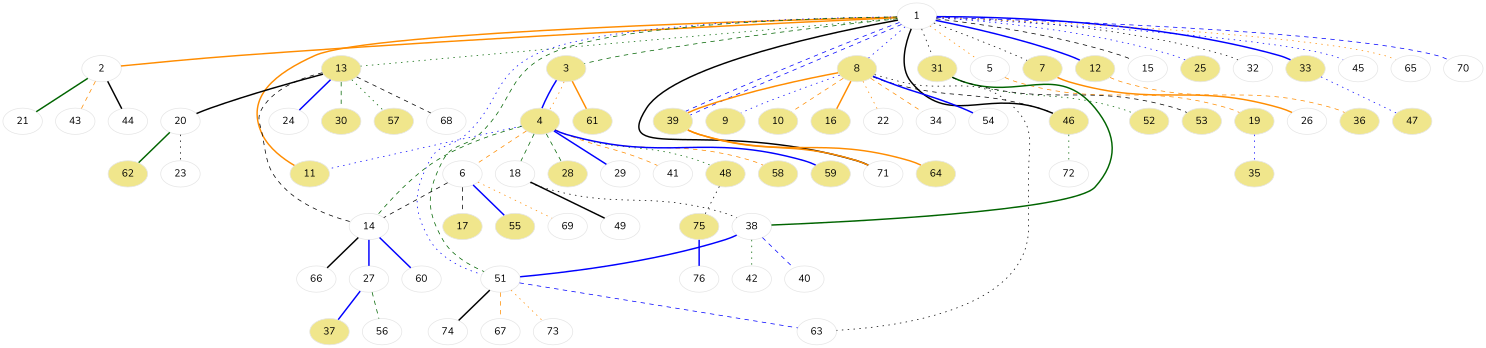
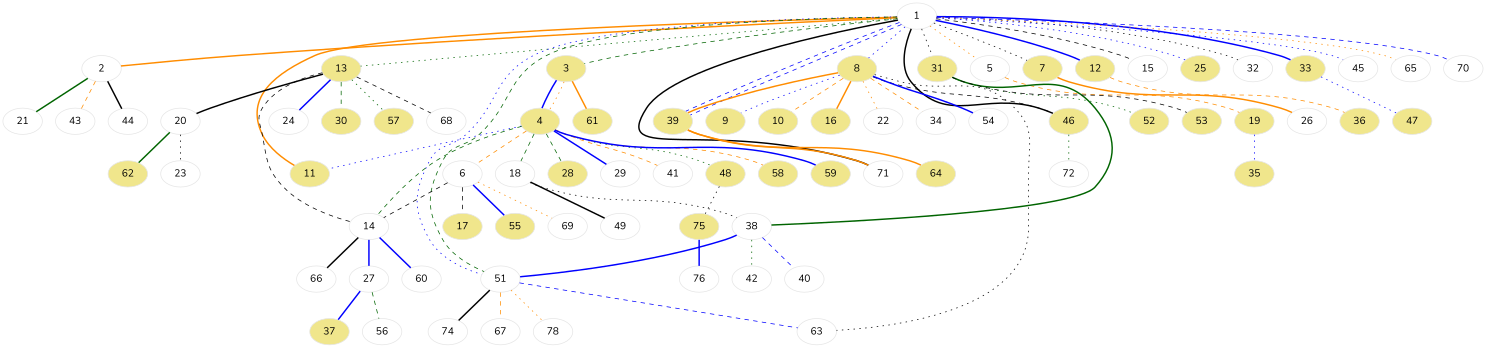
(553, 332) -> (553, 332)
